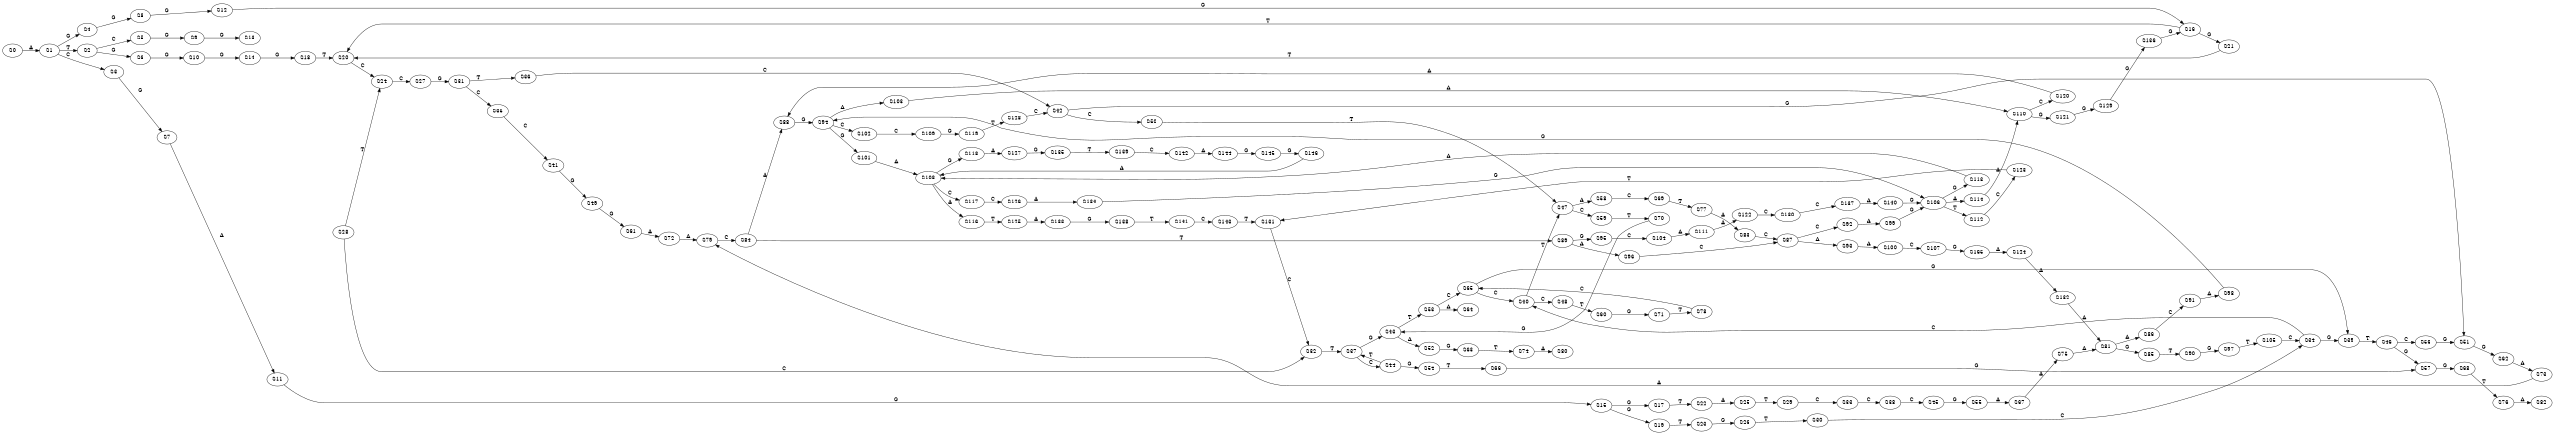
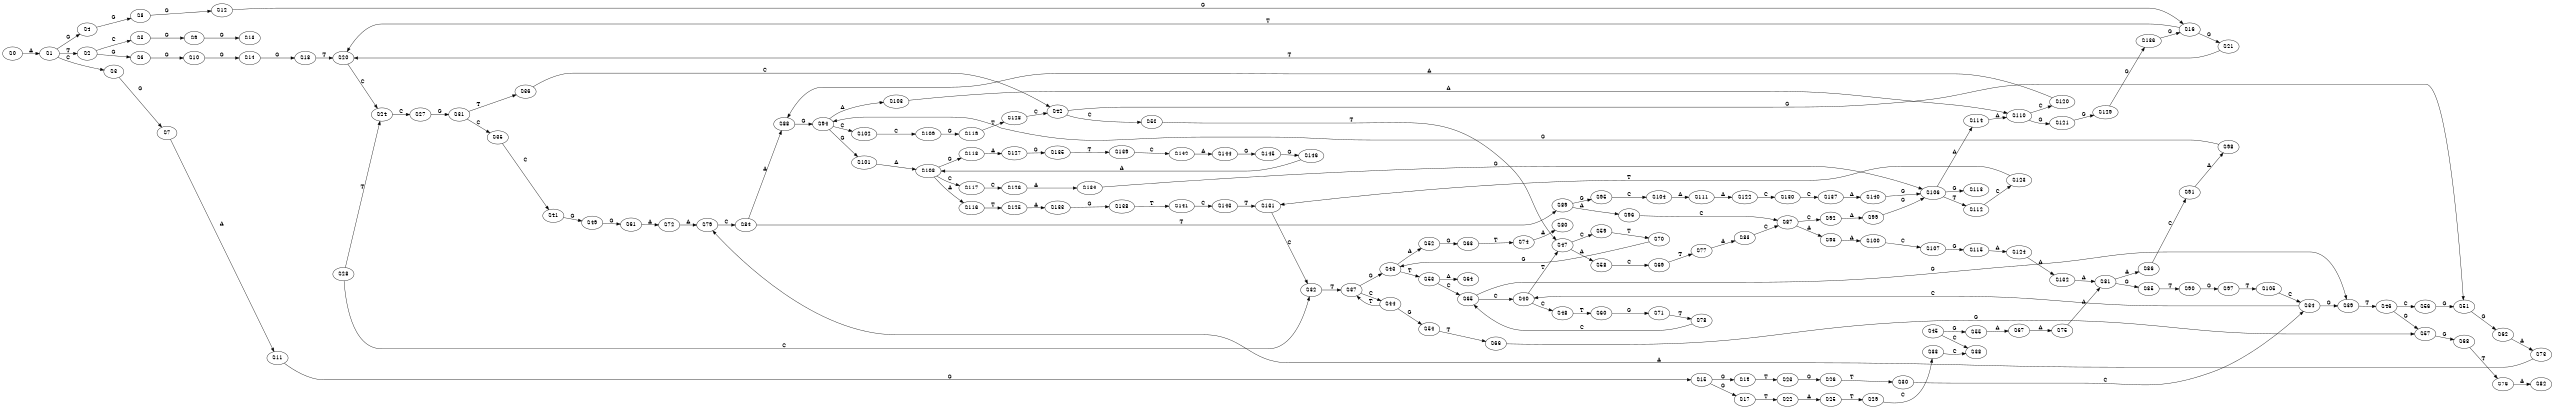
(1457, 159) -> none
(1977, 252) -> (1976, 250)
(1910, 403) -> (1953, 341)
